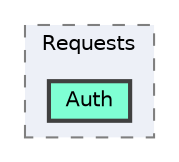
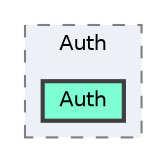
(90, 45) -> (83, 45)
